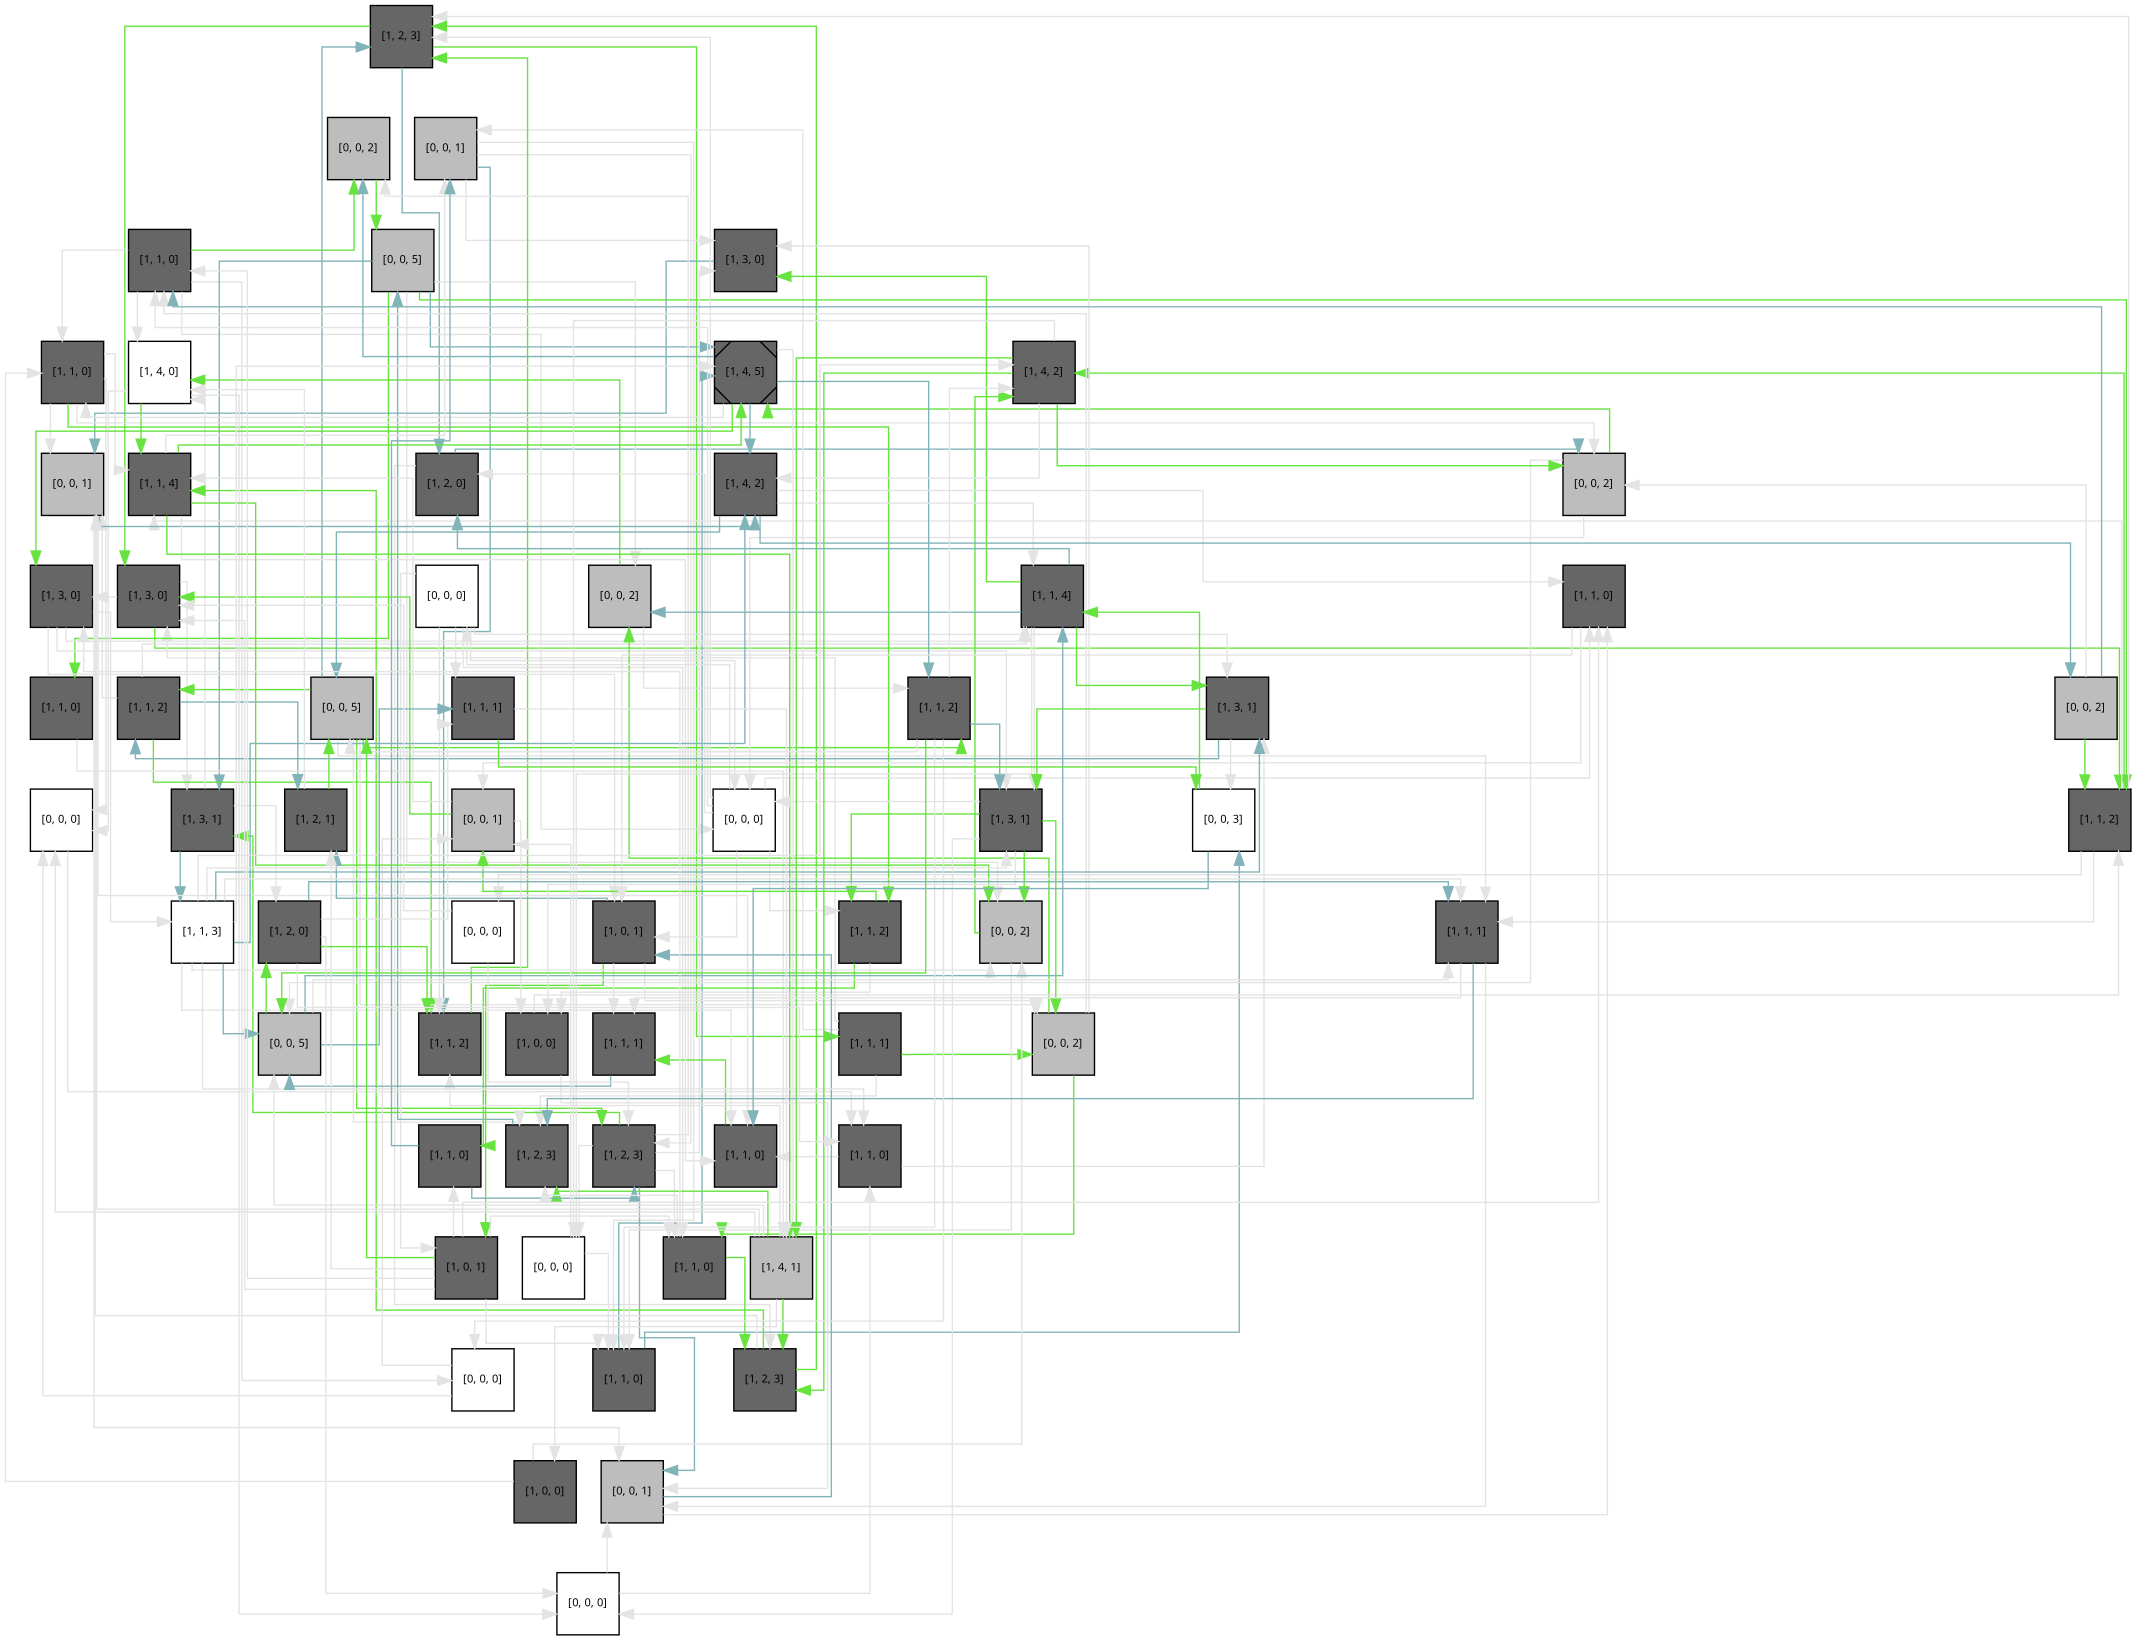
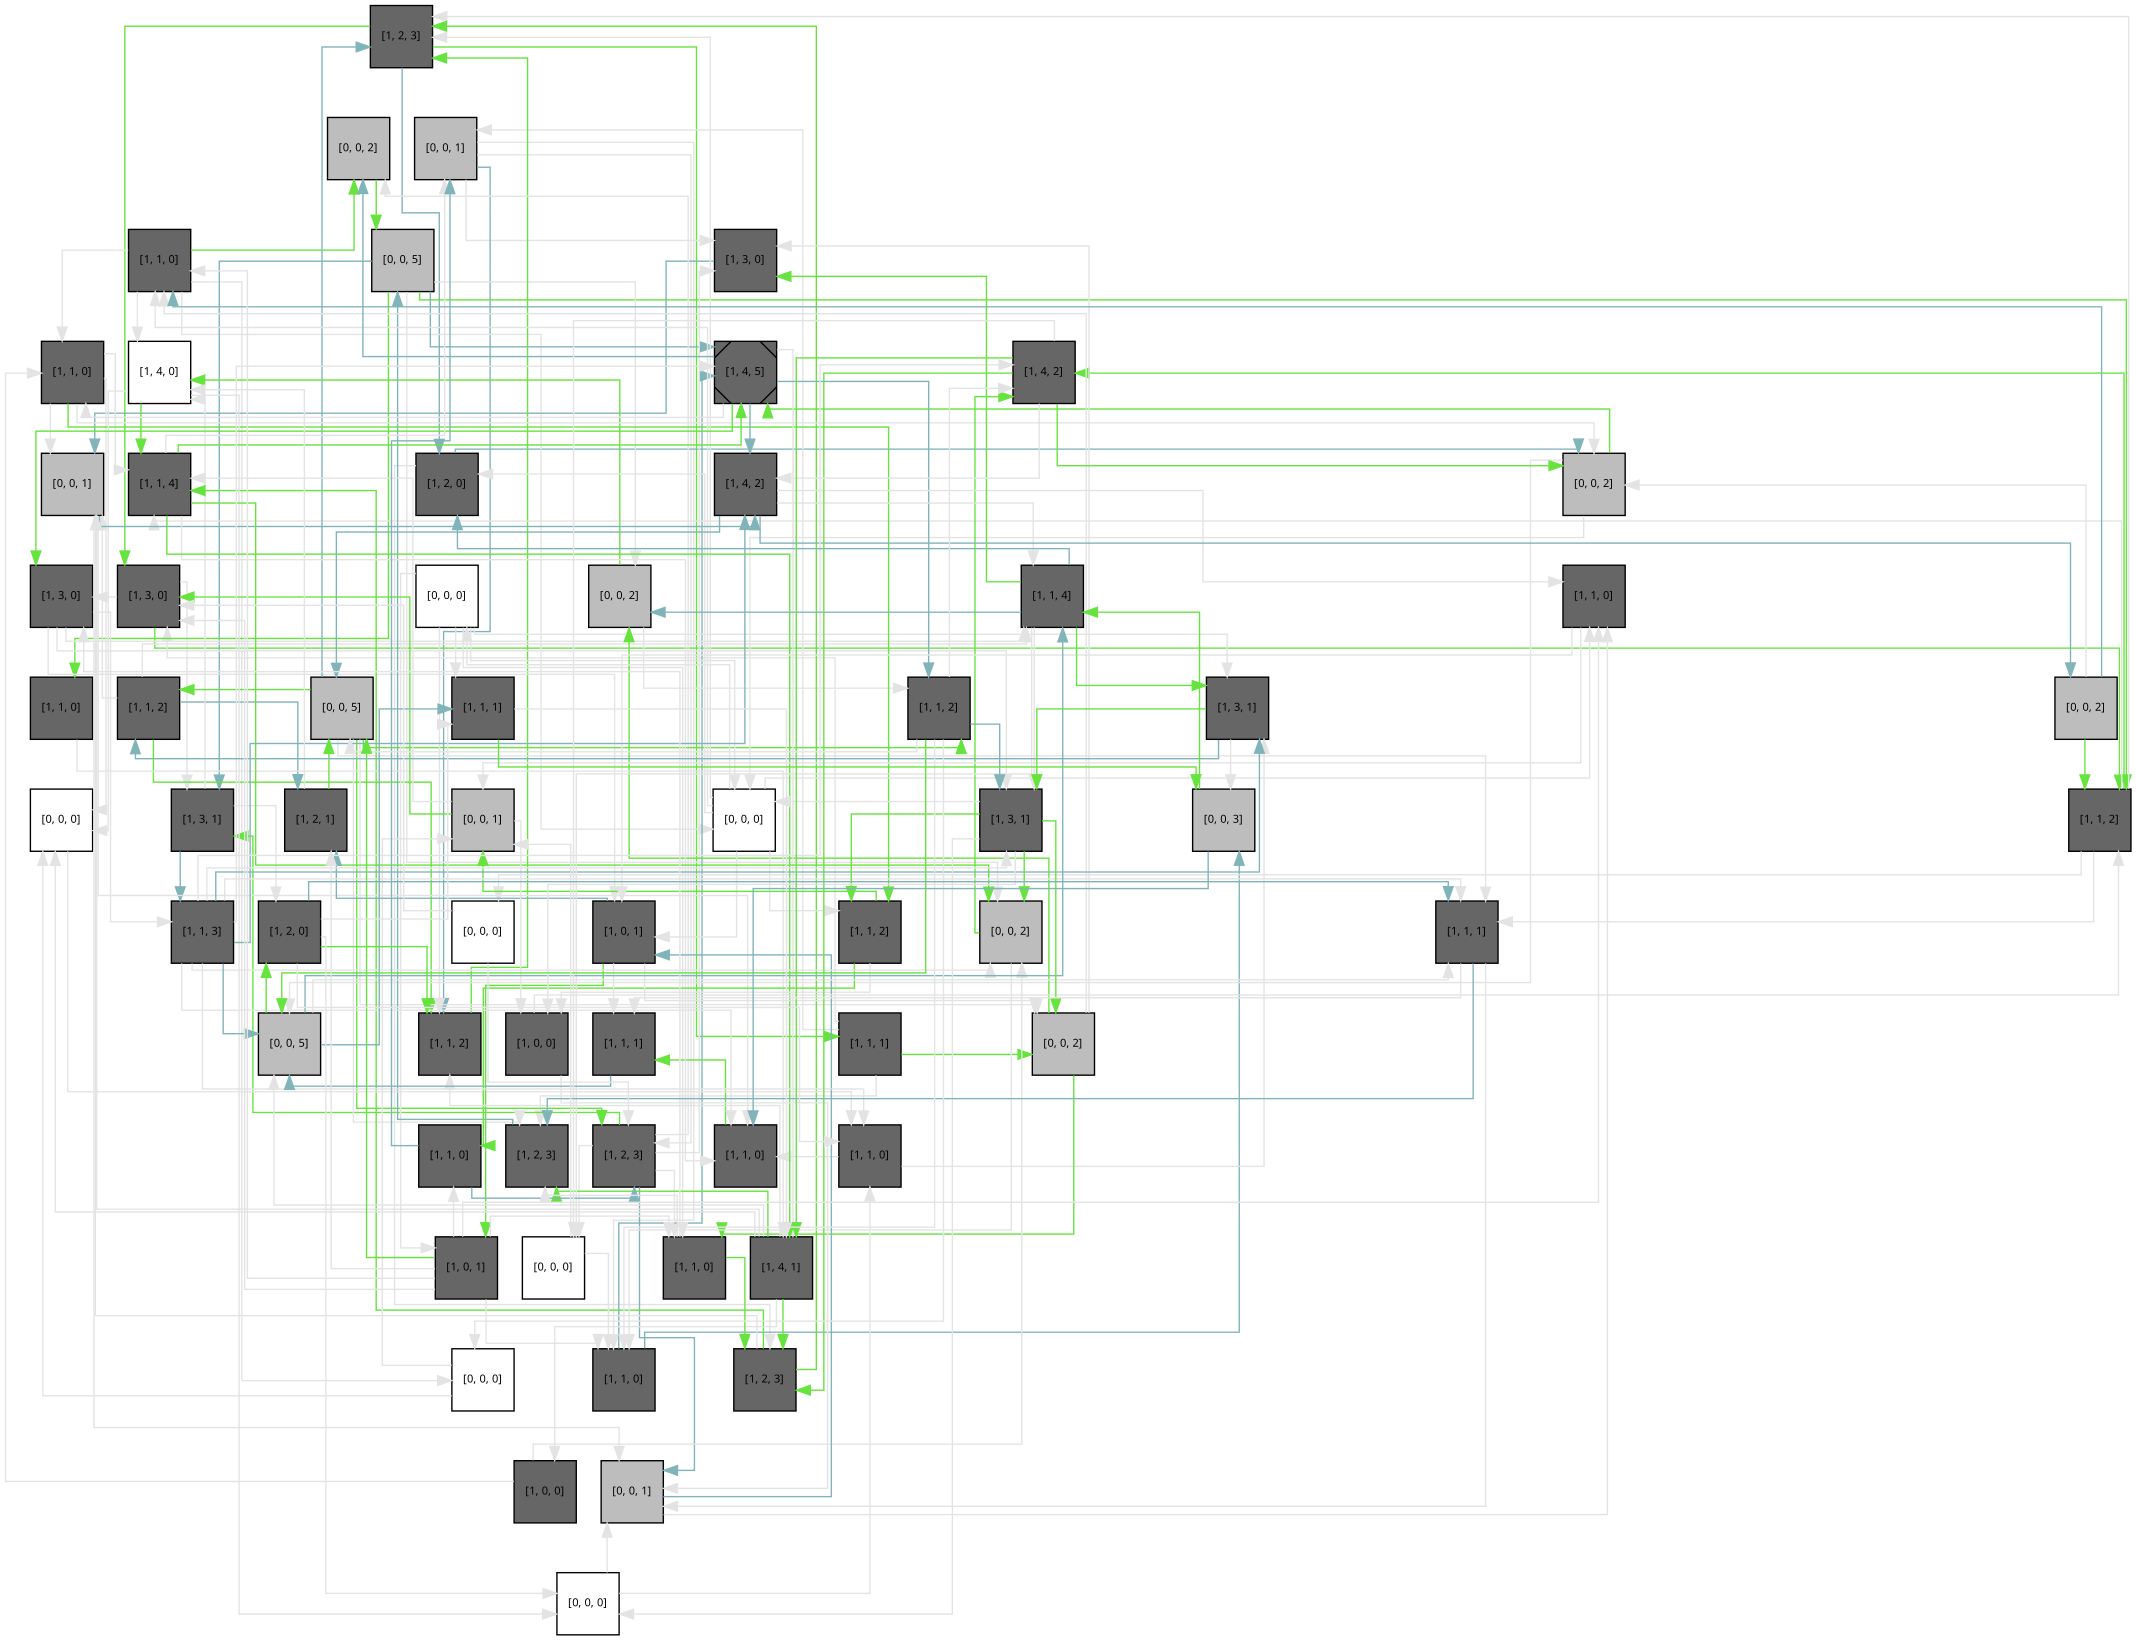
(1224, 820) -> (1224, 820)
(202, 932) -> (202, 932)
(781, 1268) -> (781, 1268)
